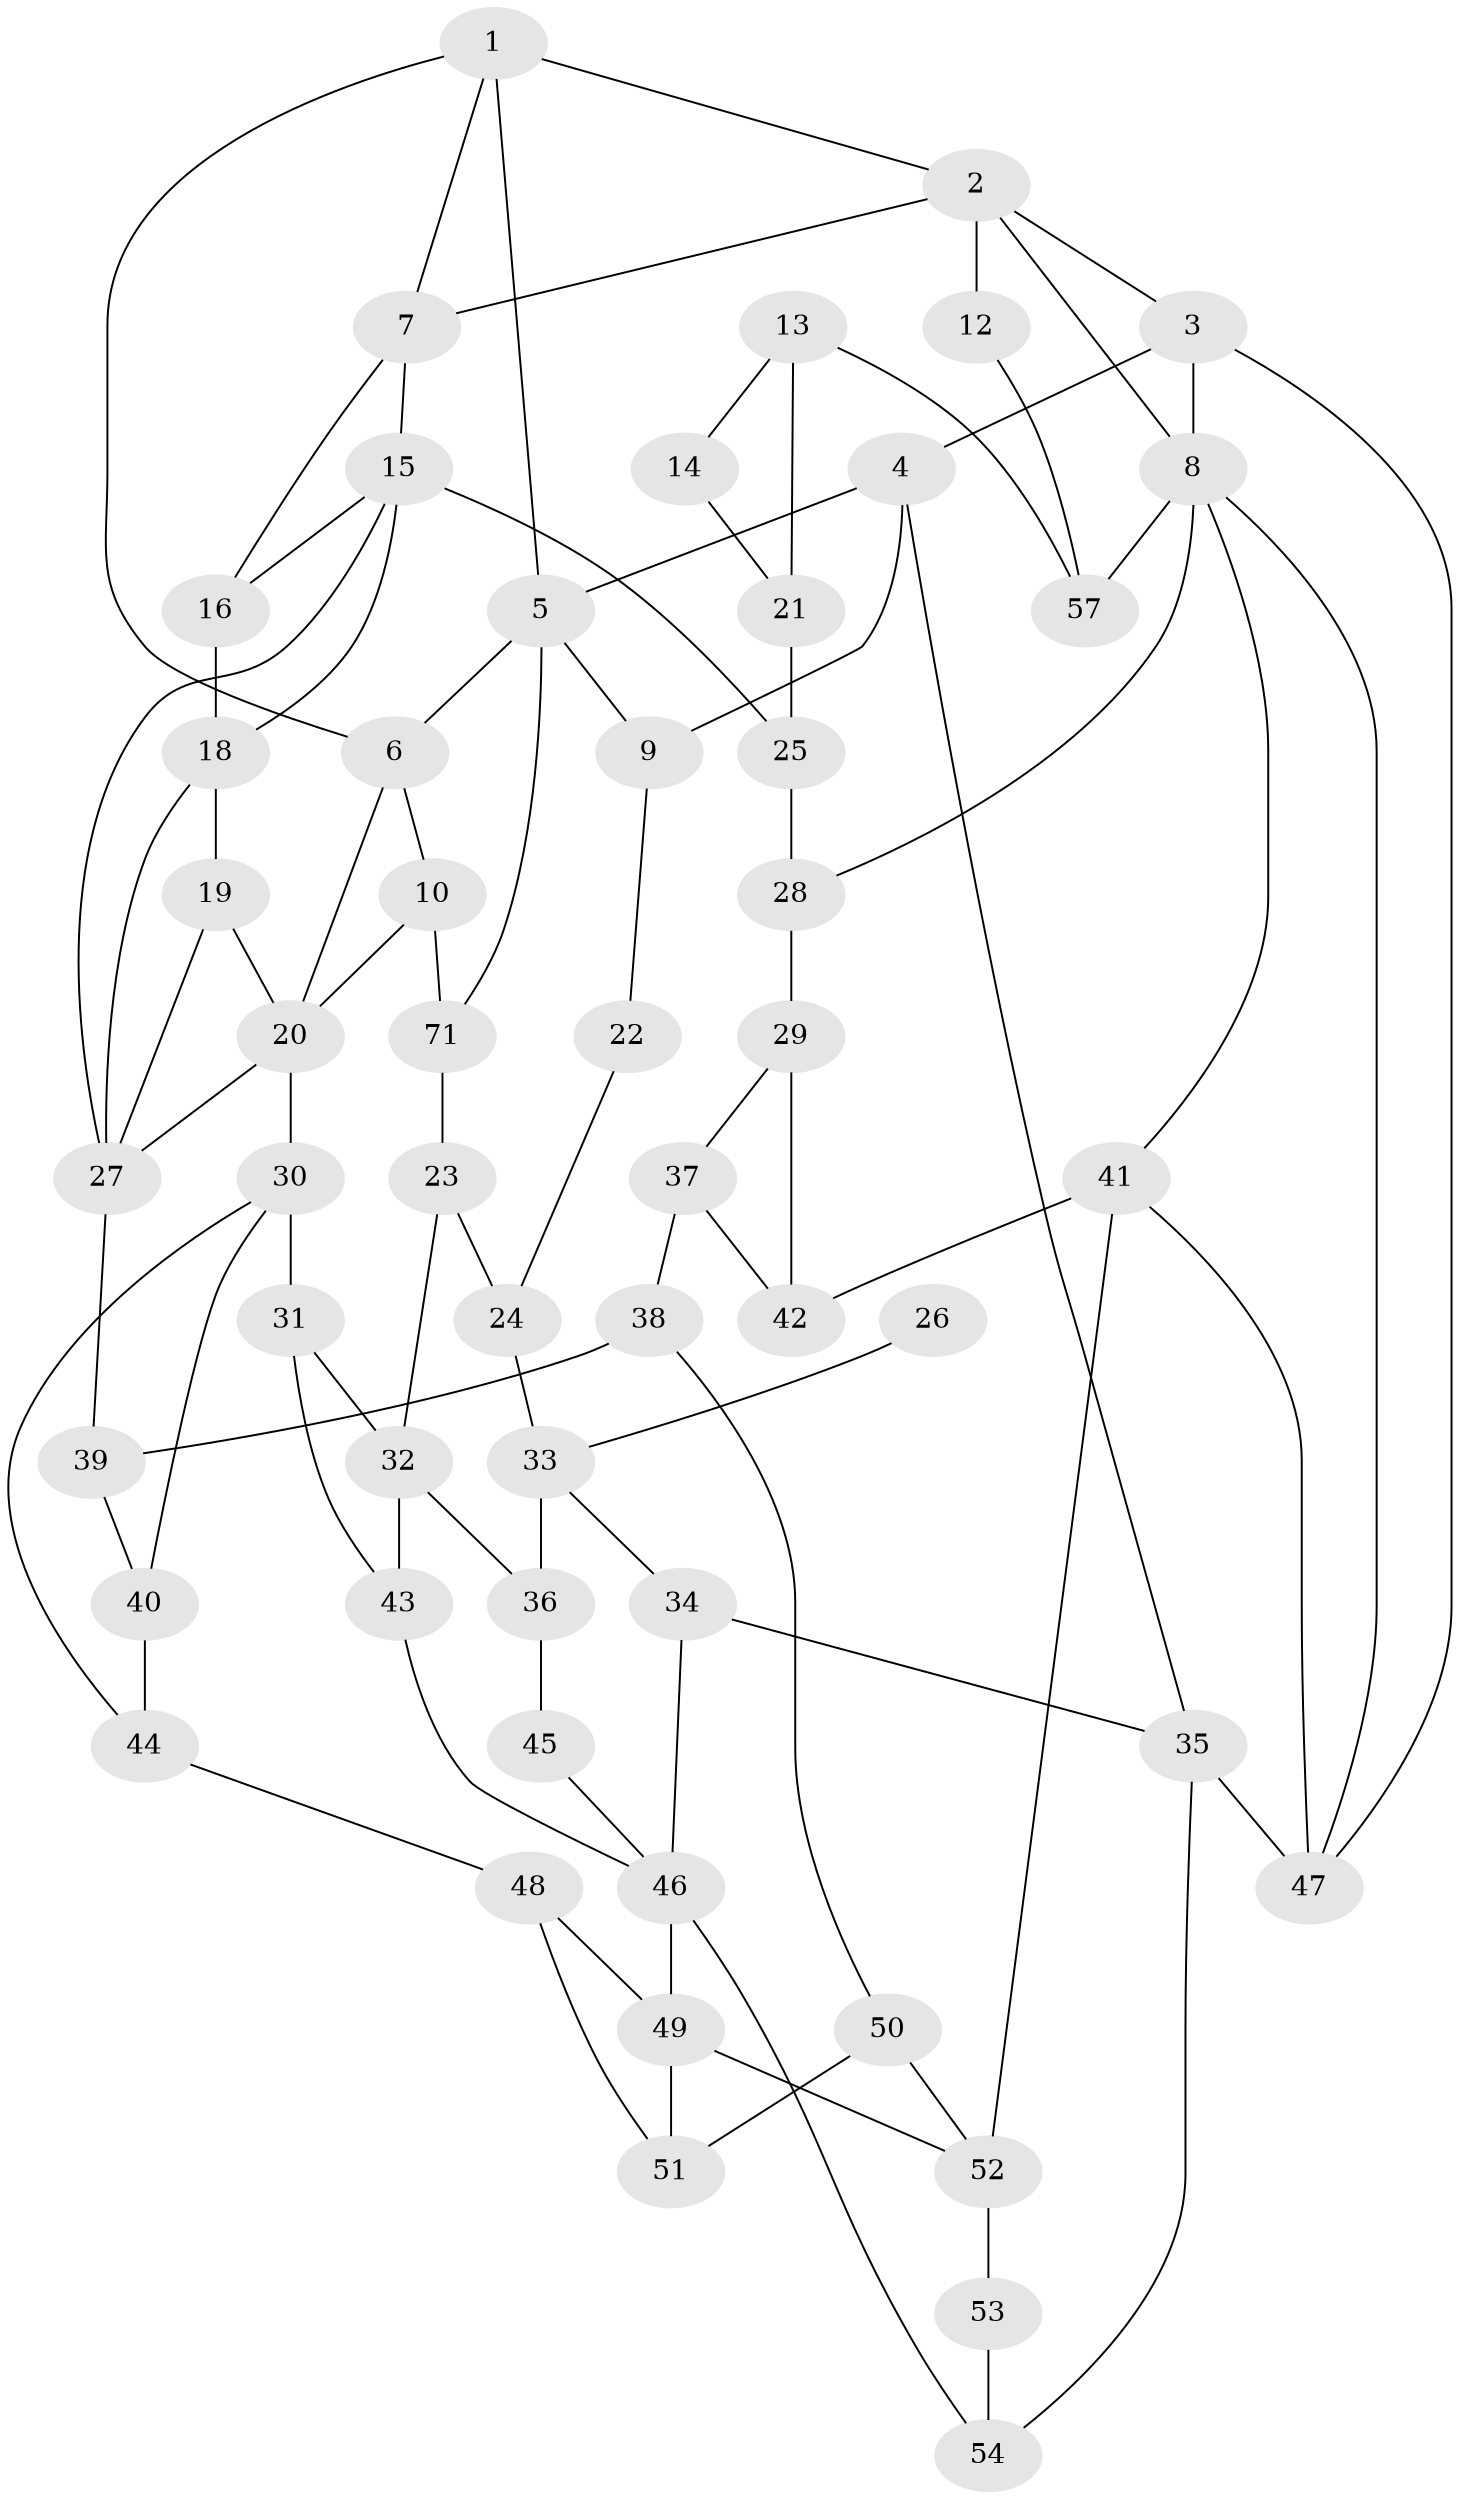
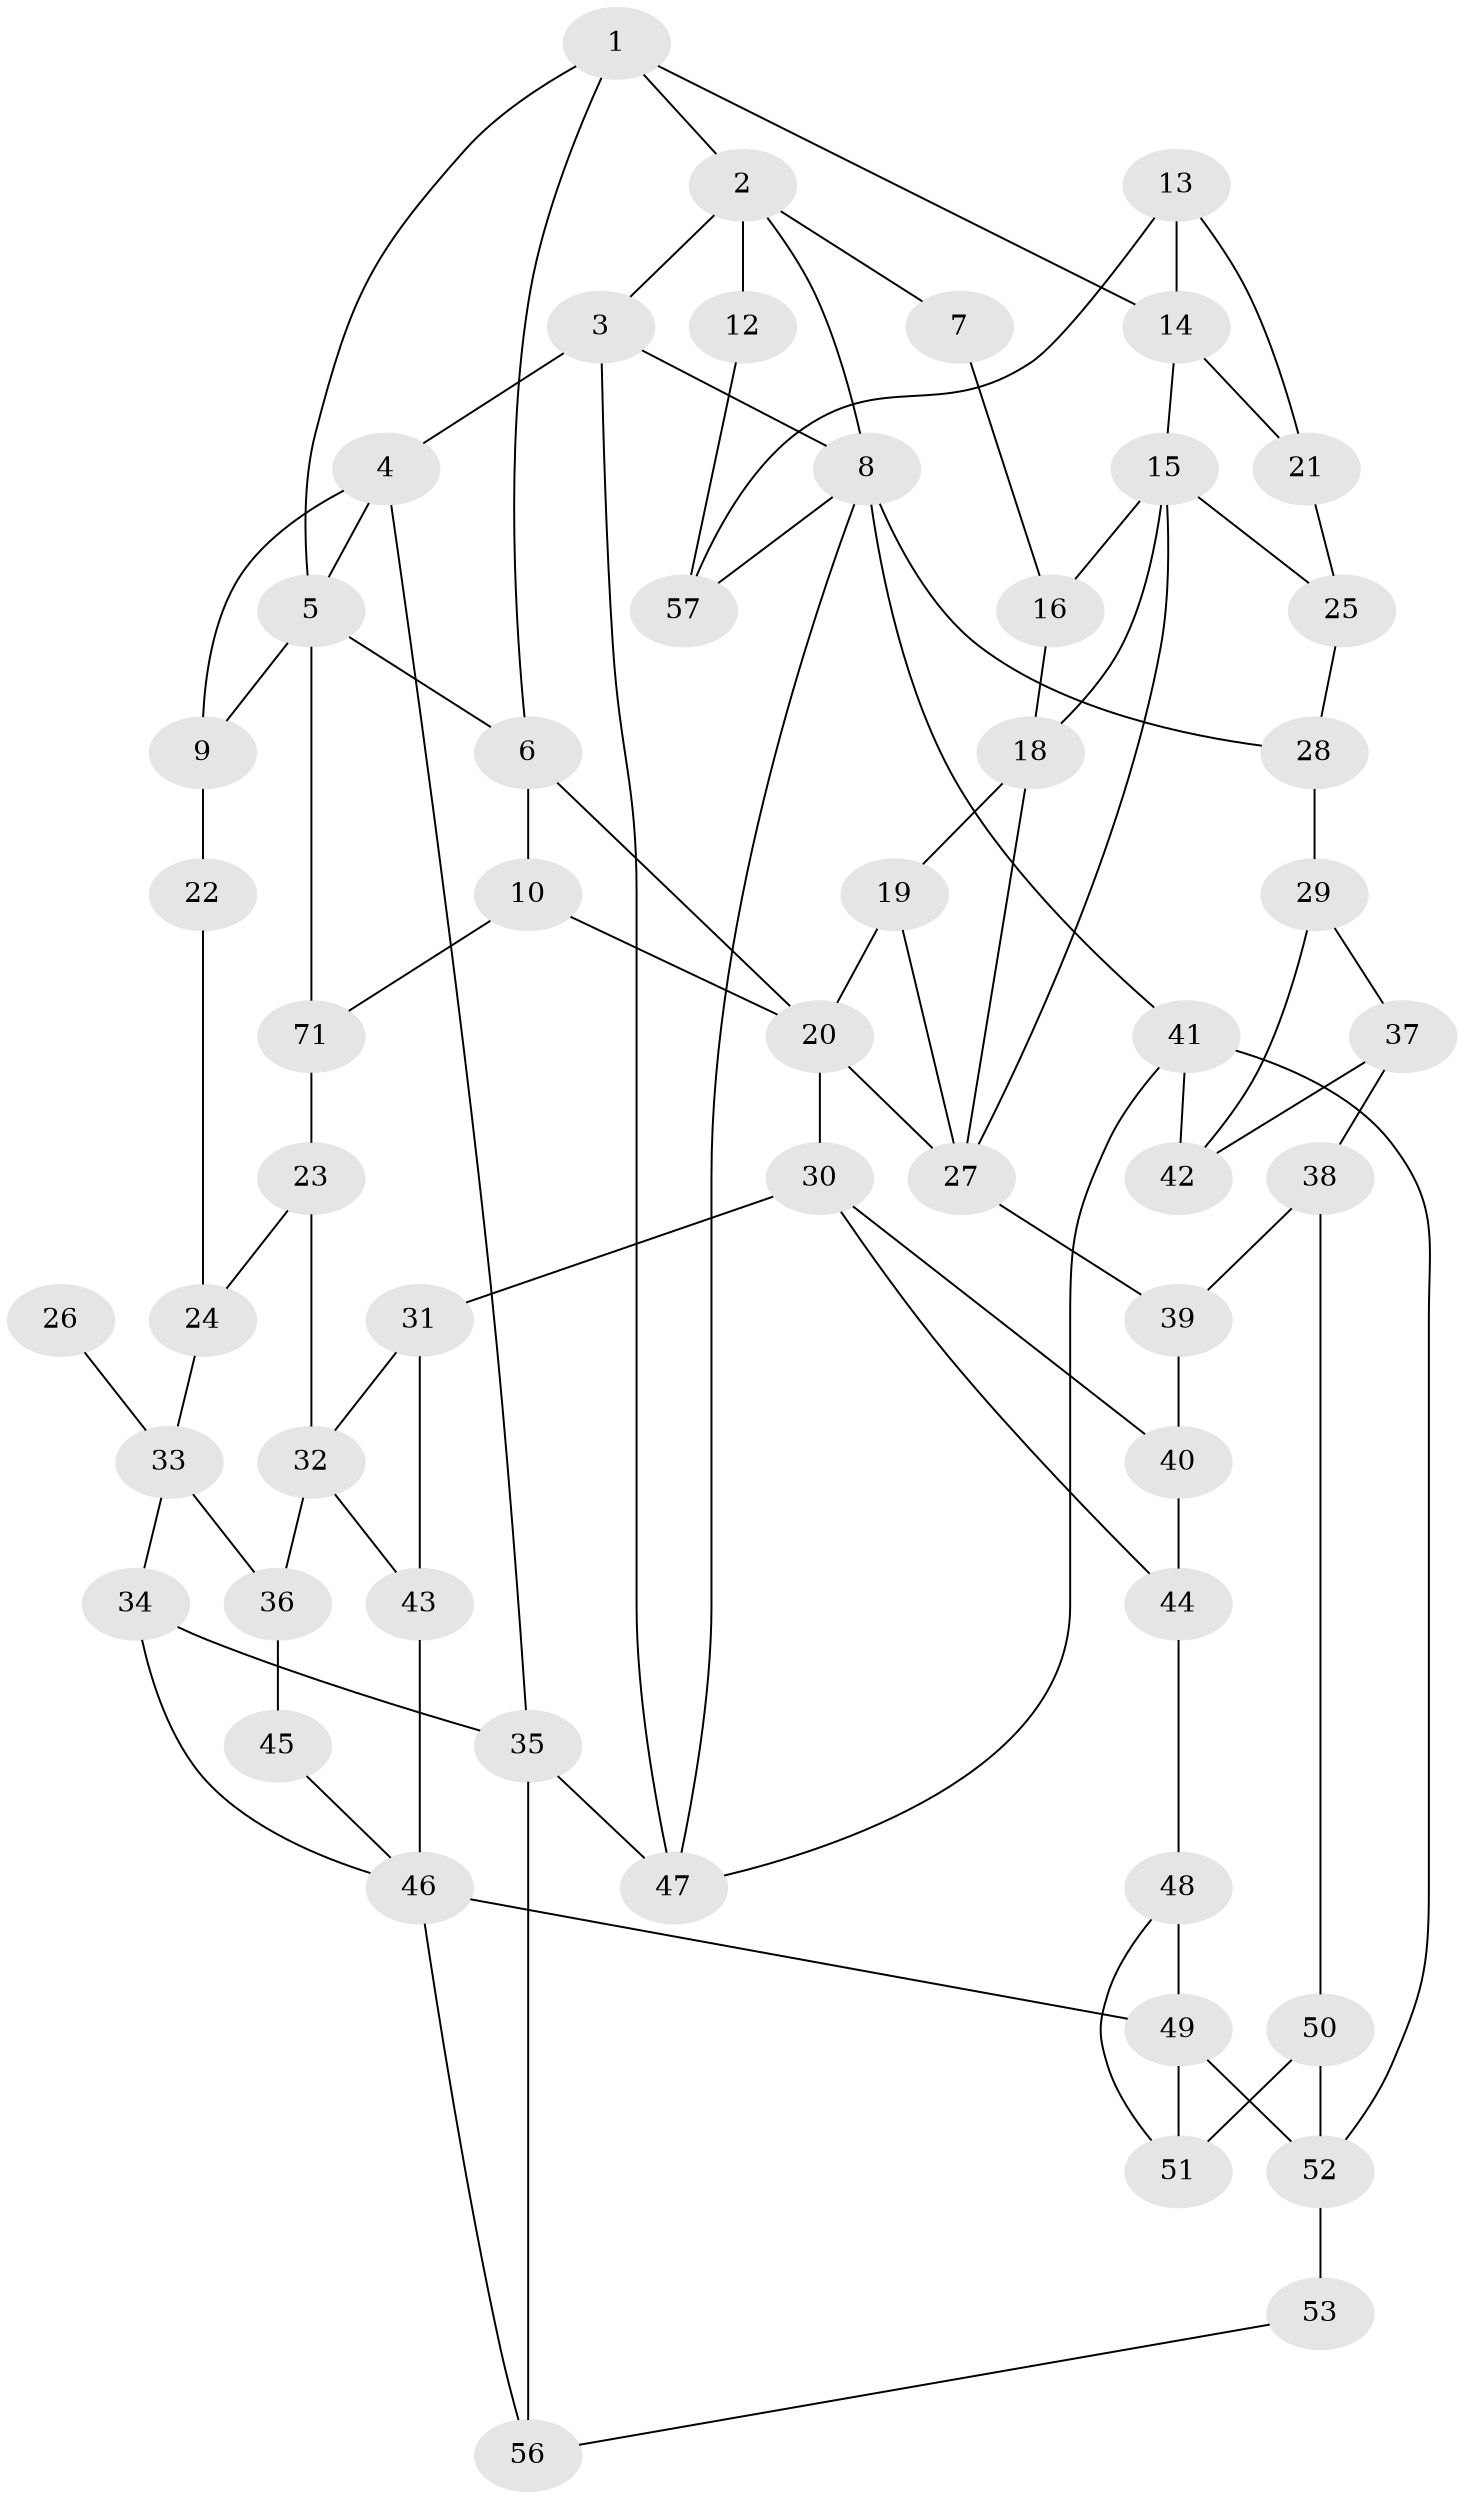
(450, 185) -> (897, 185)
(403, 398) -> (1171, 398)
(988, 2456) -> (528, 2456)
